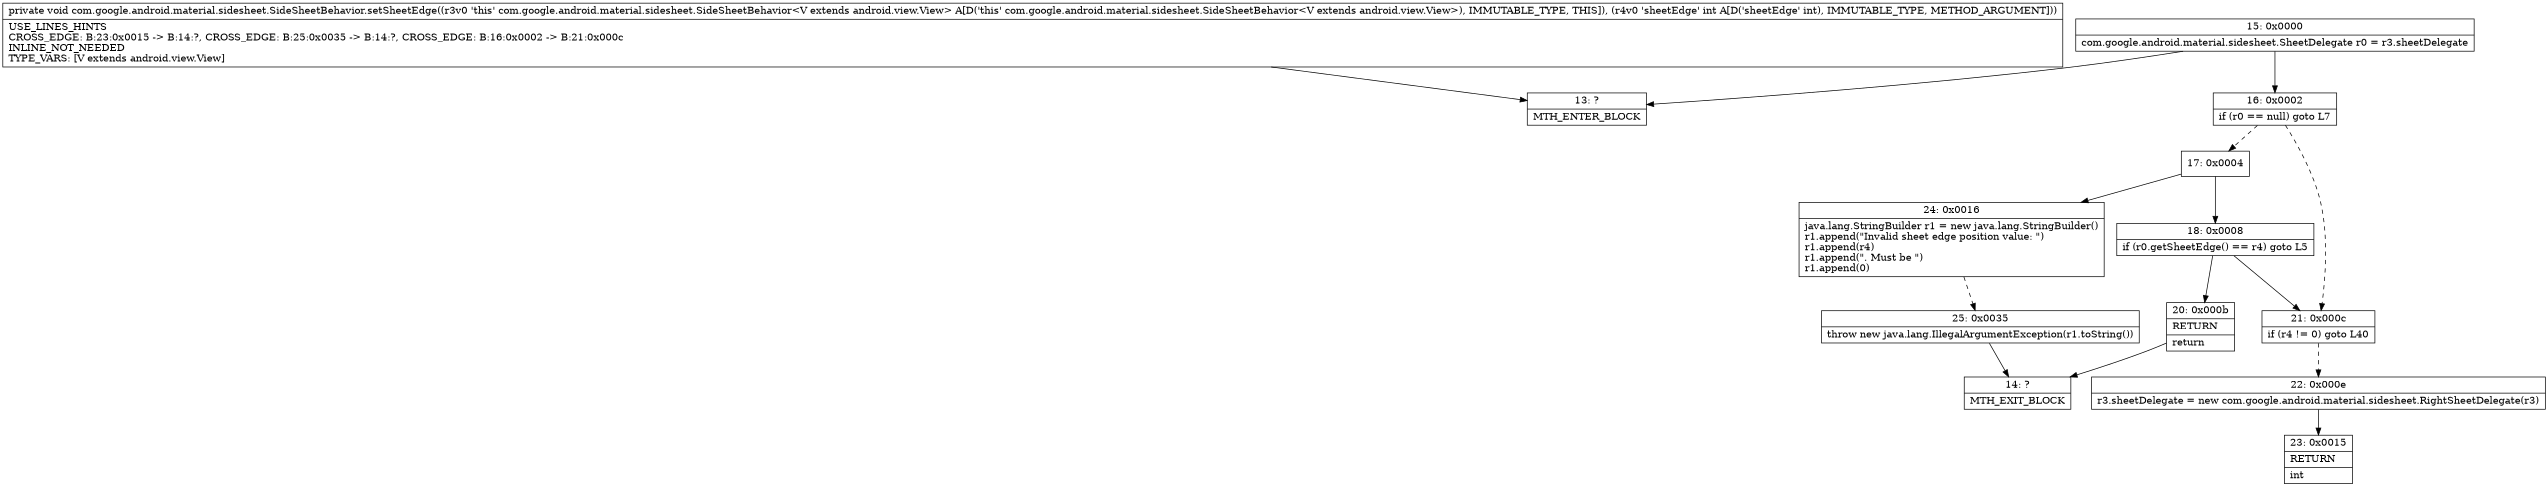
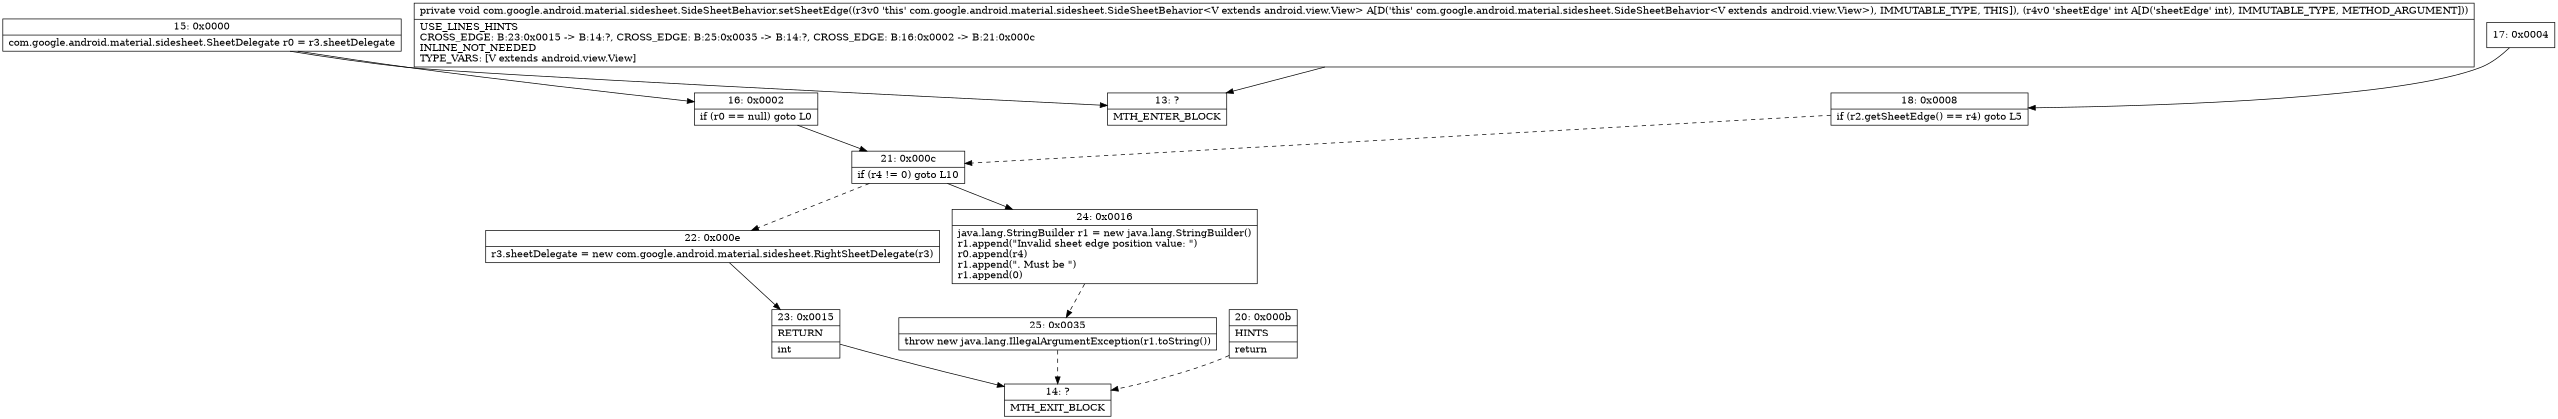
(2275, 117) -> (756, 117)
(2246, 136) -> none
(2135, 187) -> (977, 195)
(2322, 210) -> (829, 137)
(1840, 247) -> (993, 254)
(2215, 247) -> (1930, 117)
(2209, 276) -> none
(2264, 281) -> (1401, 139)
(2195, 326) -> (1252, 334)
(2318, 335) -> (908, 175)
(1997, 357) -> (1058, 364)
(2122, 360) -> (1174, 375)
none -> (919, 365)
